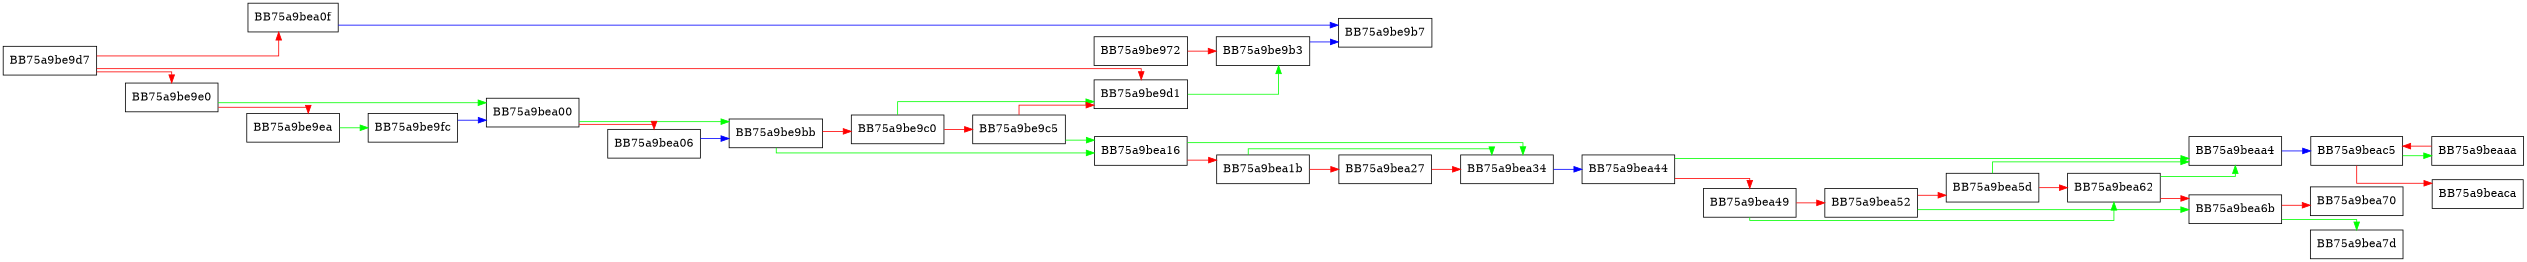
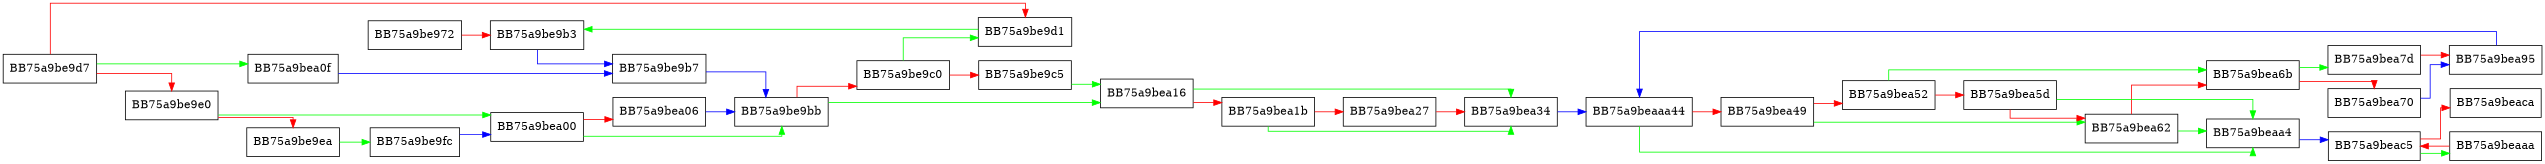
(196, 56) -> (168, 64)
none -> (2496, 60)
none -> (745, 72)
(1048, 105) -> none
(1628, 169) -> (1639, 112)
